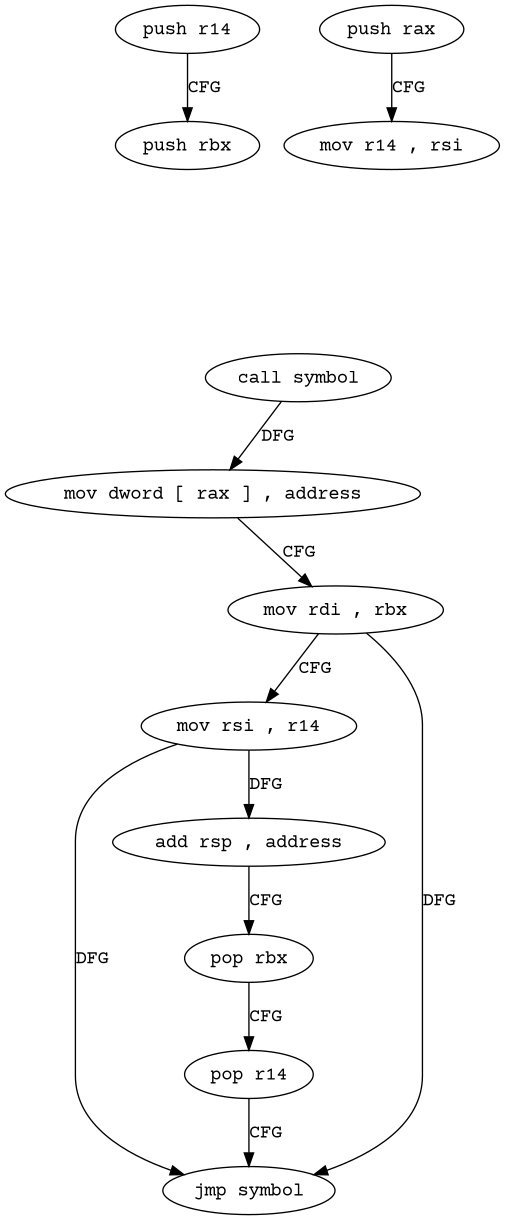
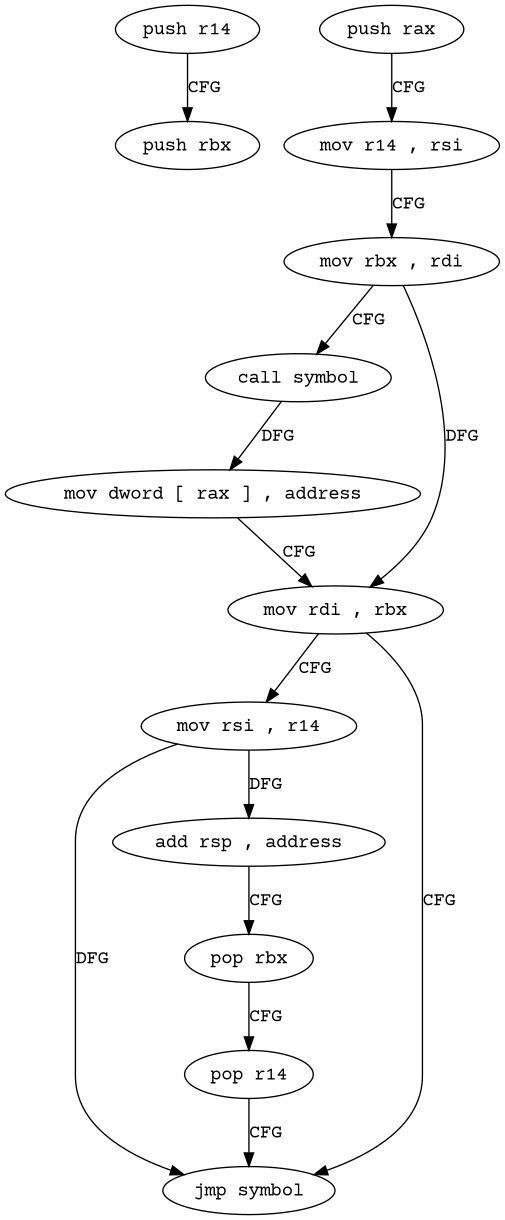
none -> (392, 262)
(439, 900) -> (439, 900)
